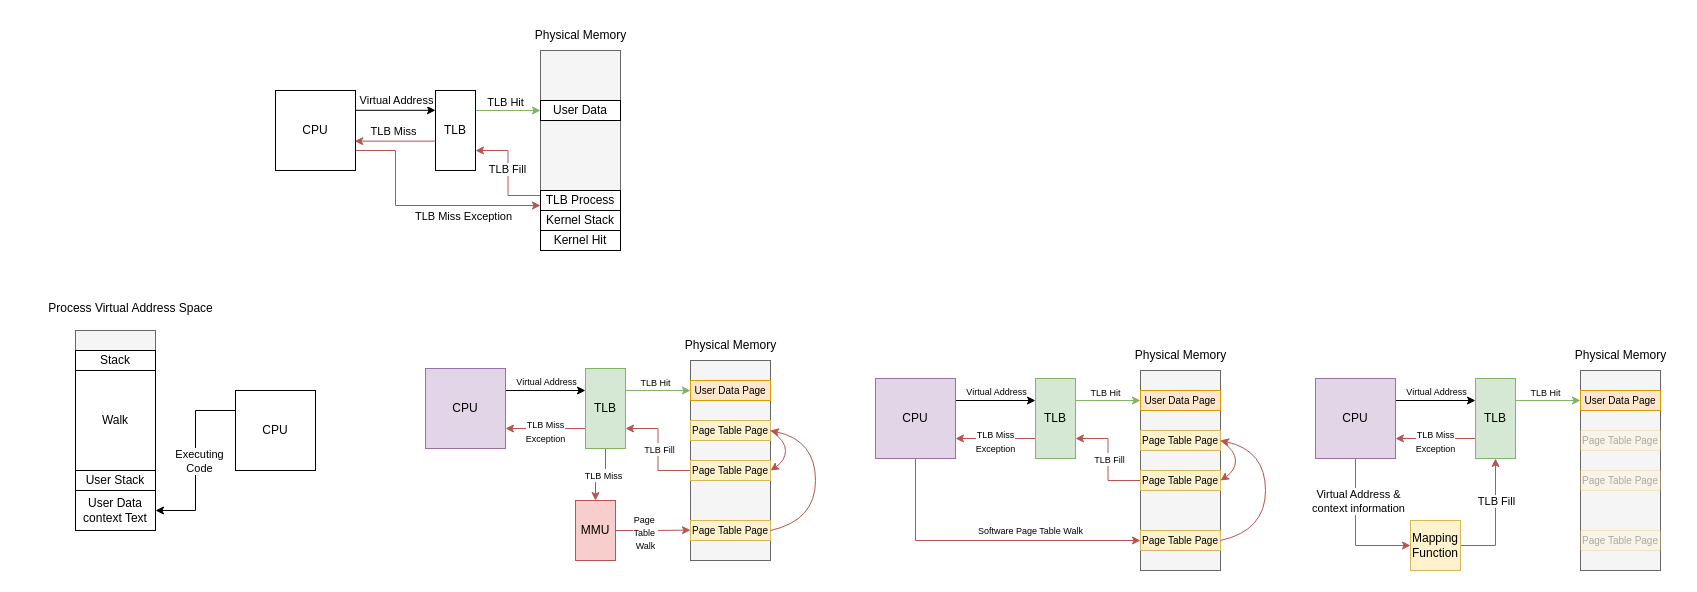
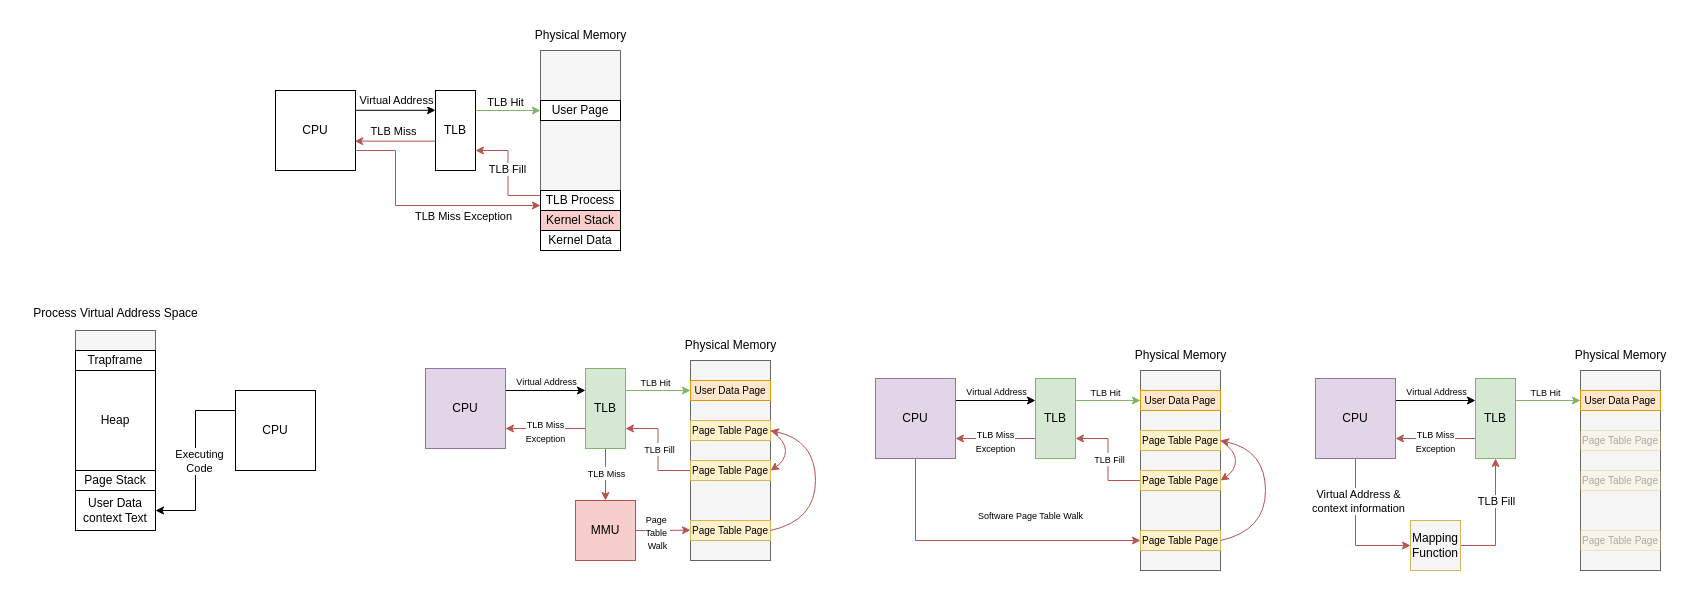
(581, 111) -> (581, 111)
(581, 221) -> (581, 221)
(581, 241) -> (581, 241)
(131, 309) -> (116, 314)
(116, 361) -> (116, 361)
(116, 421) -> (116, 421)
(116, 481) -> (116, 481)
(596, 531) -> (606, 531)
(1031, 531) -> (1031, 516)
(1436, 546) -> (1436, 546)
